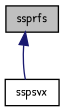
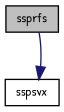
(23, 63) -> (41, 49)
